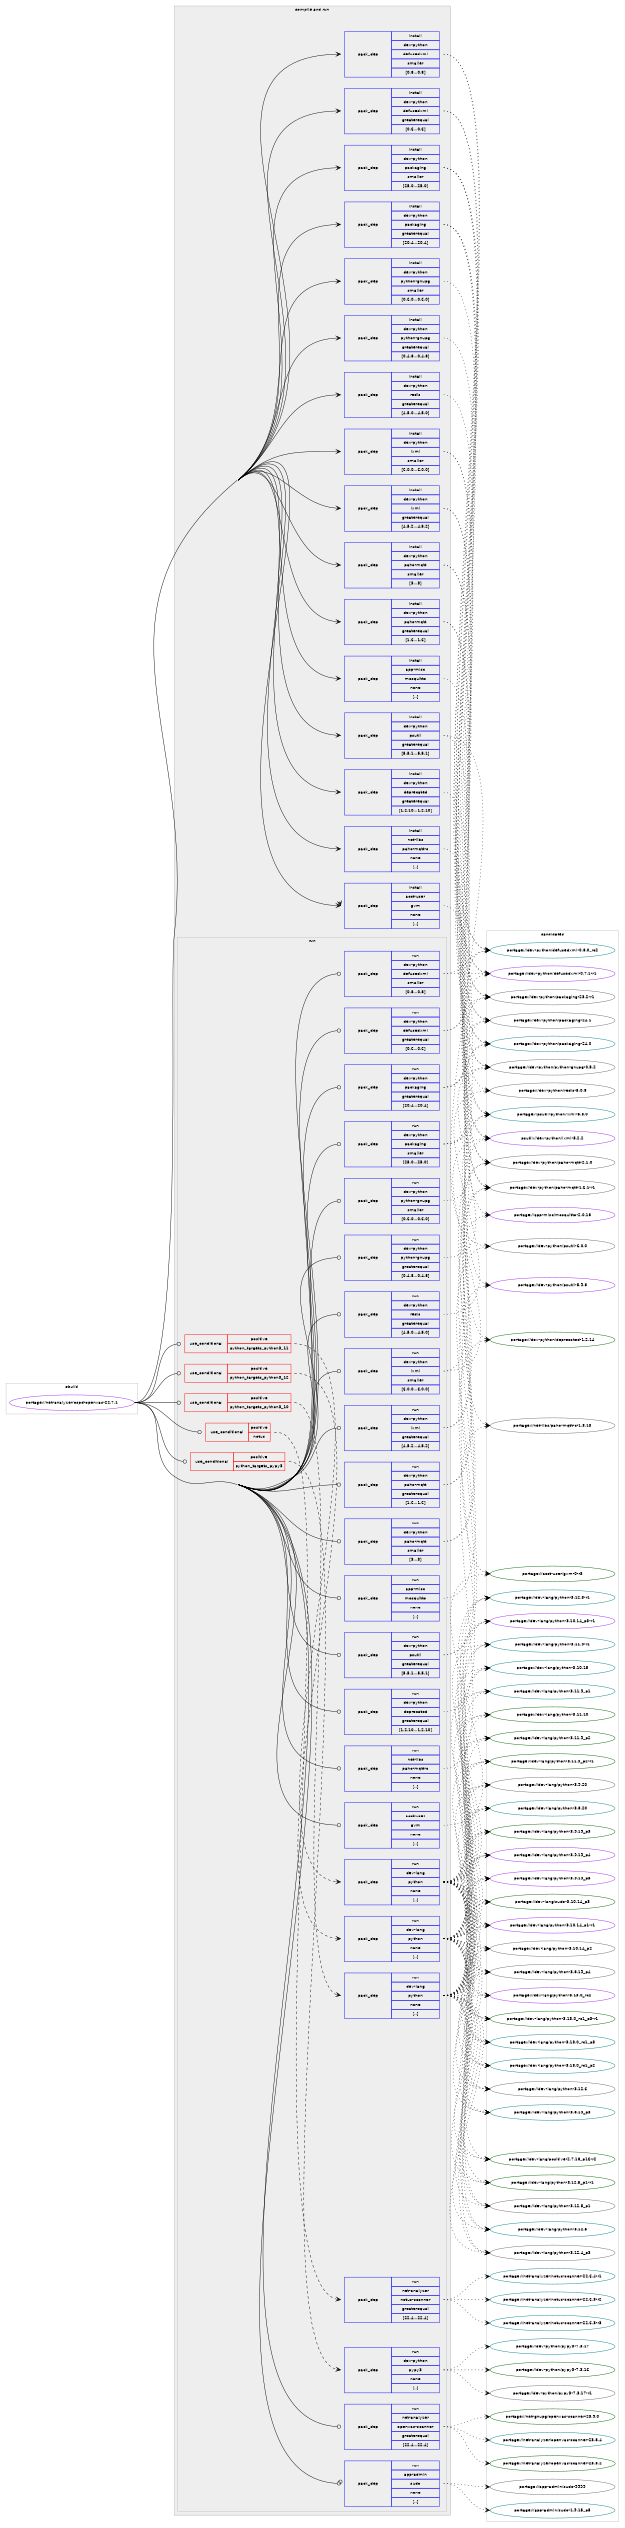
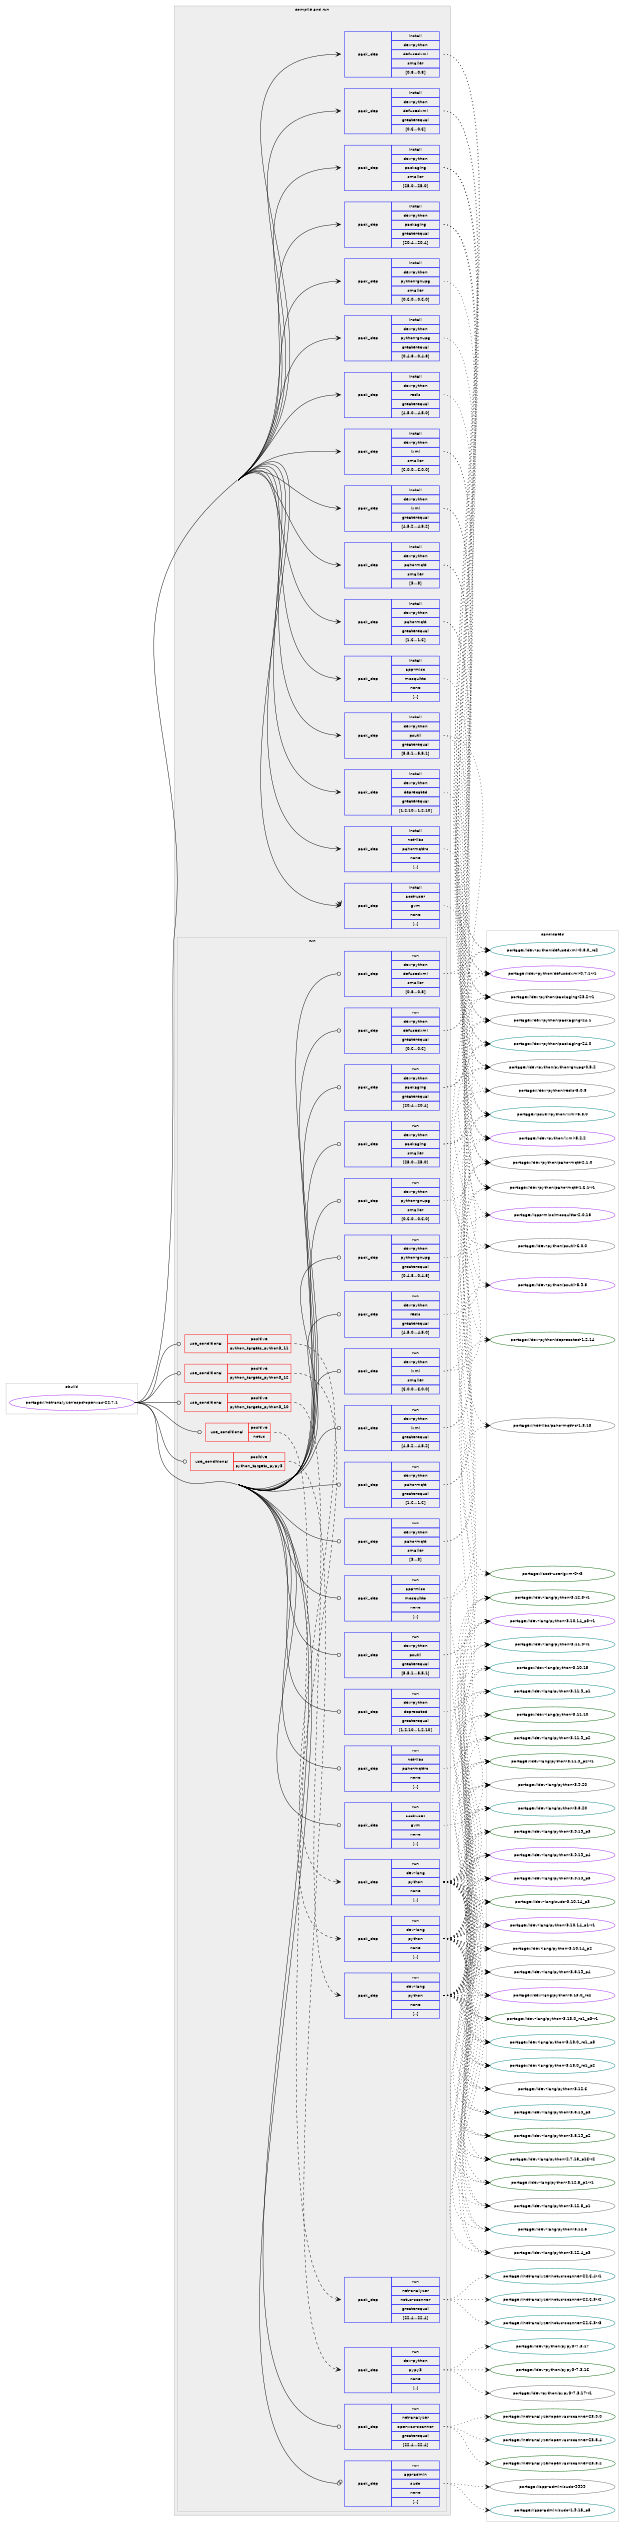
(553, 1138) -> (553, 1138)
(553, 1598) -> (553, 1598)
none -> (553, 2136)
(553, 2159) -> (553, 2159)
(553, 2417) -> (553, 2417)
